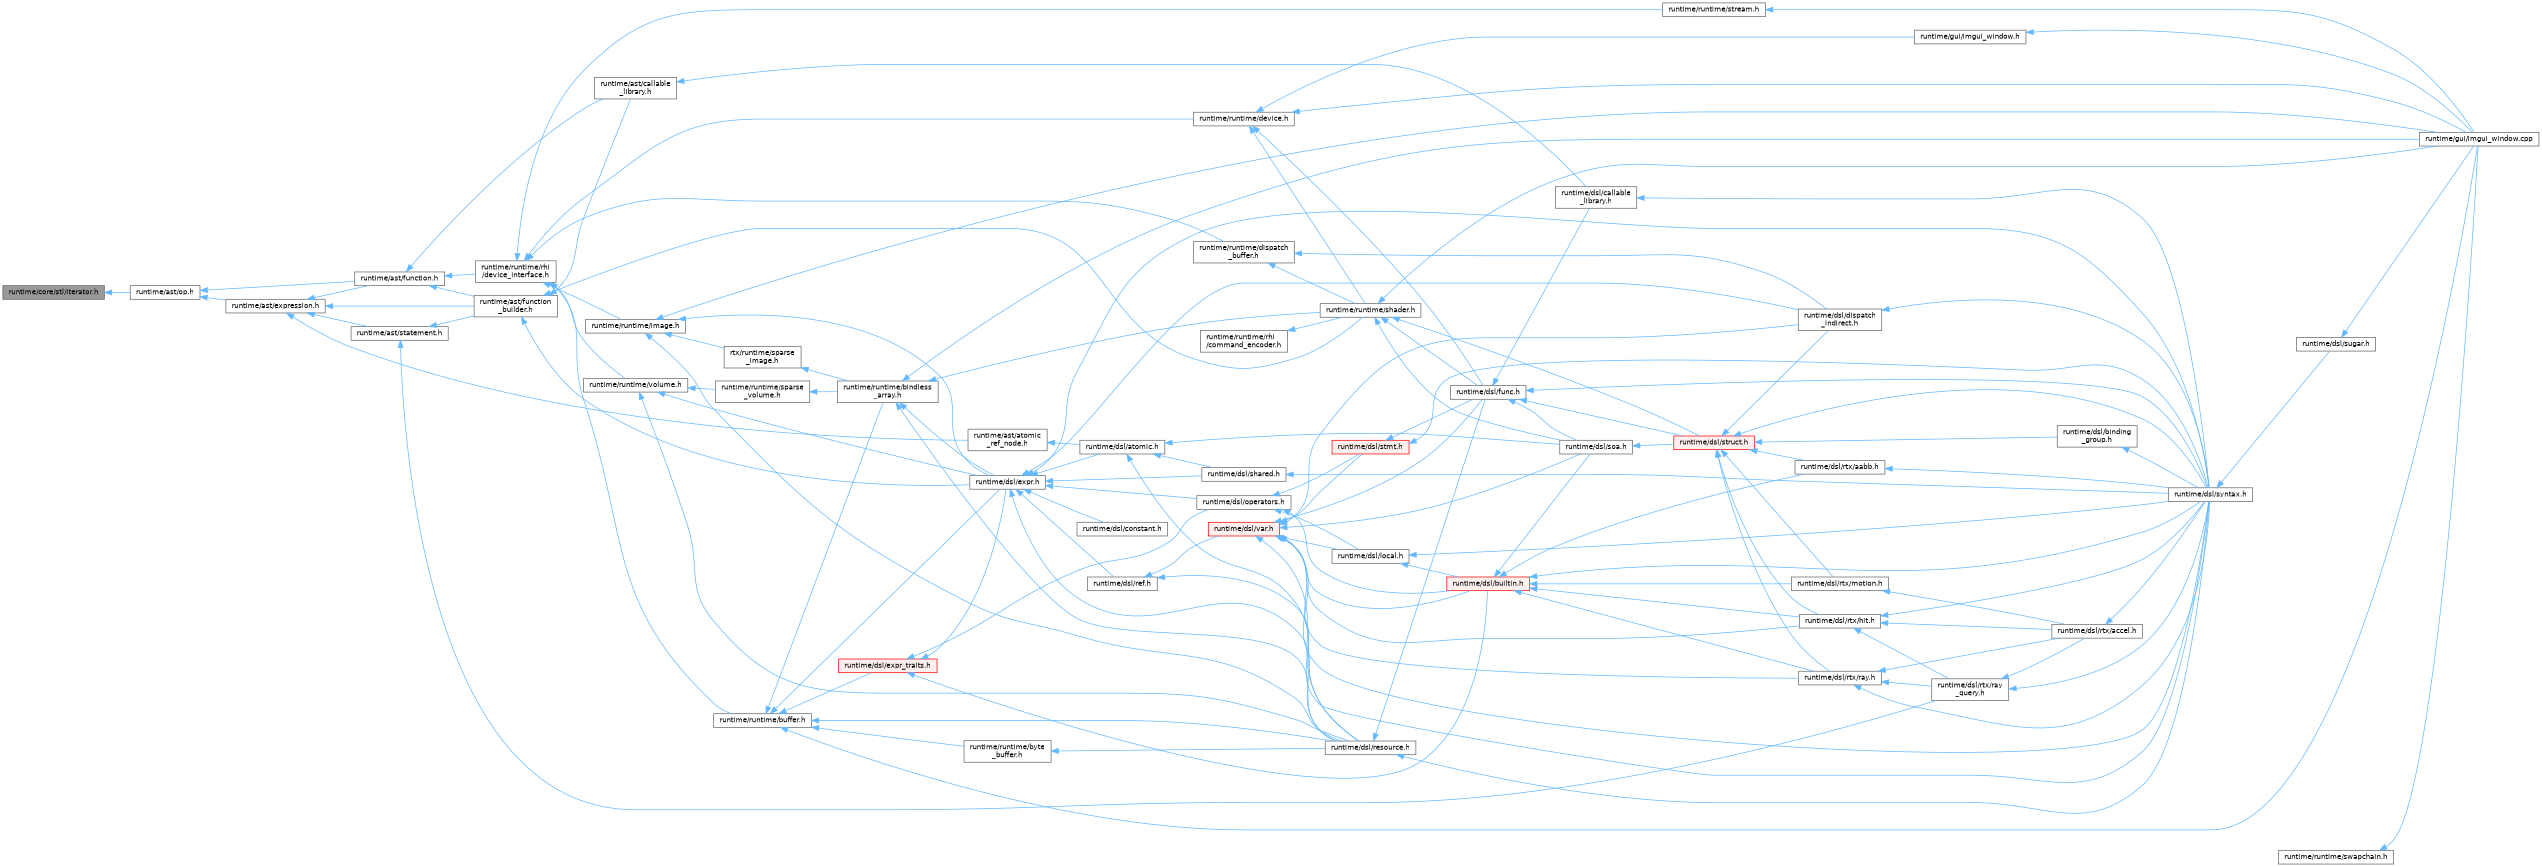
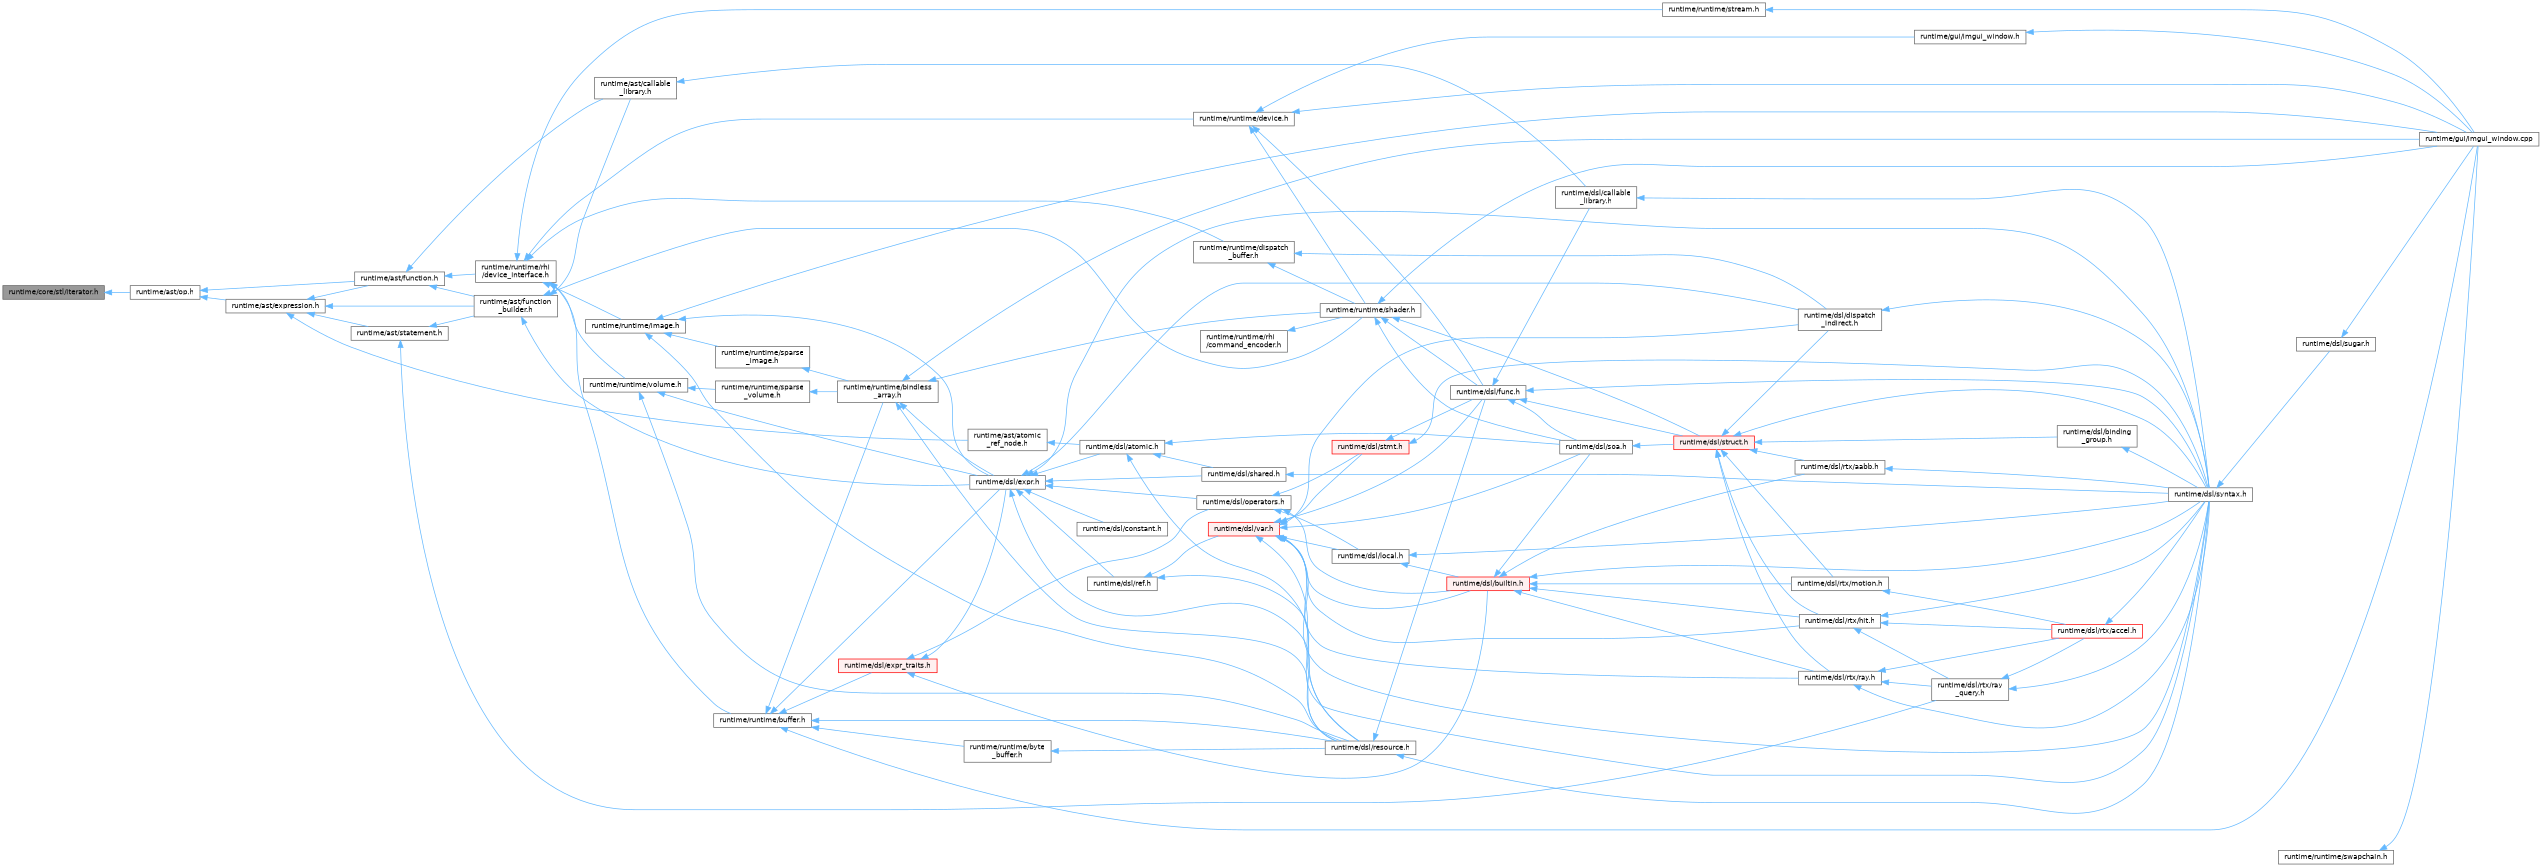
(763, 357) -> (763, 357)
(2097, 631) -> (2097, 631)
